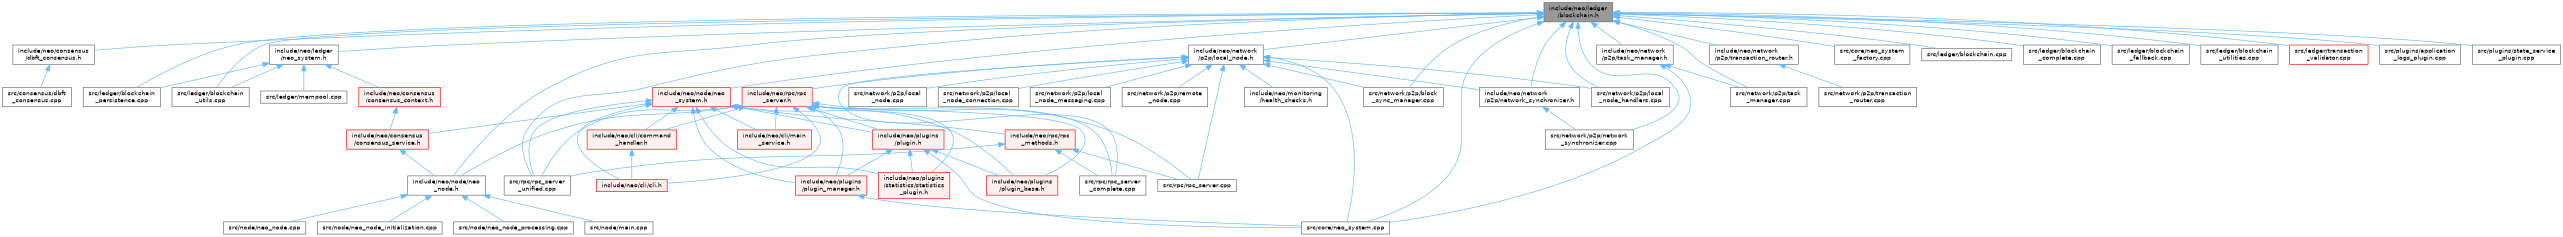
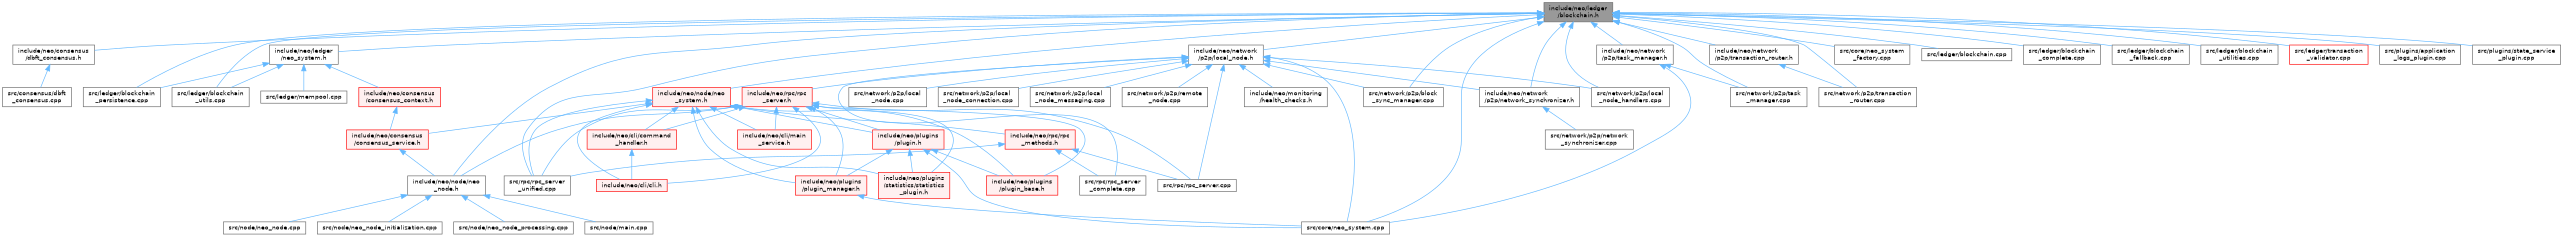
(1650, 74) -> (1807, 47)
(983, 108) -> none
